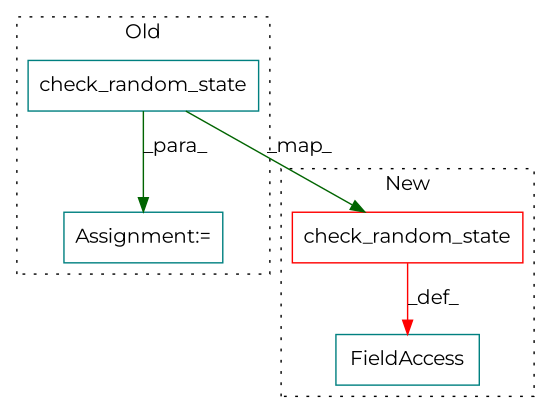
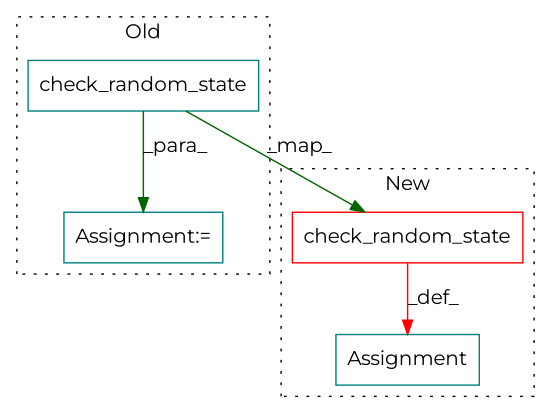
(408, 360) -> (408, 360)
